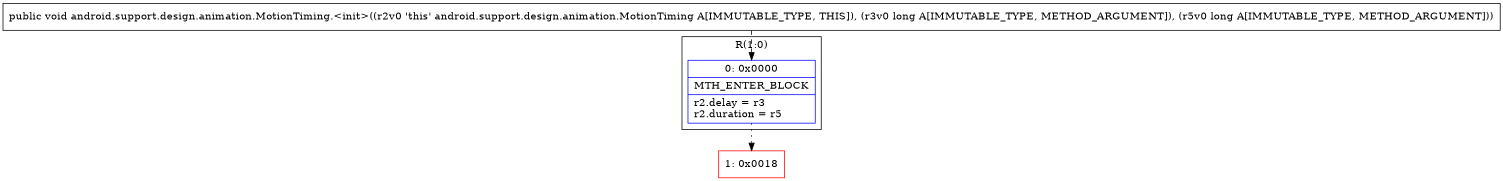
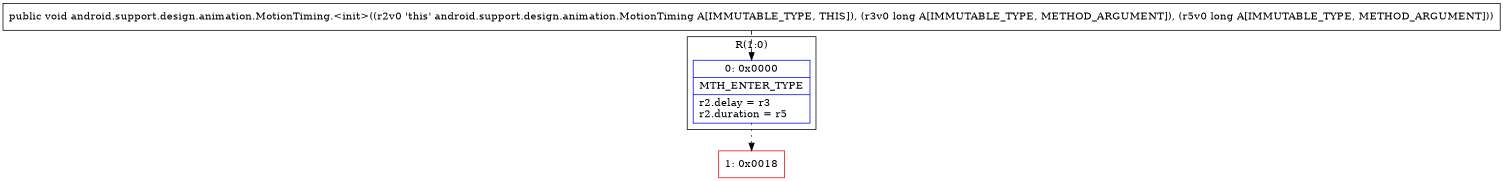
(752, 86) -> (752, 86)
